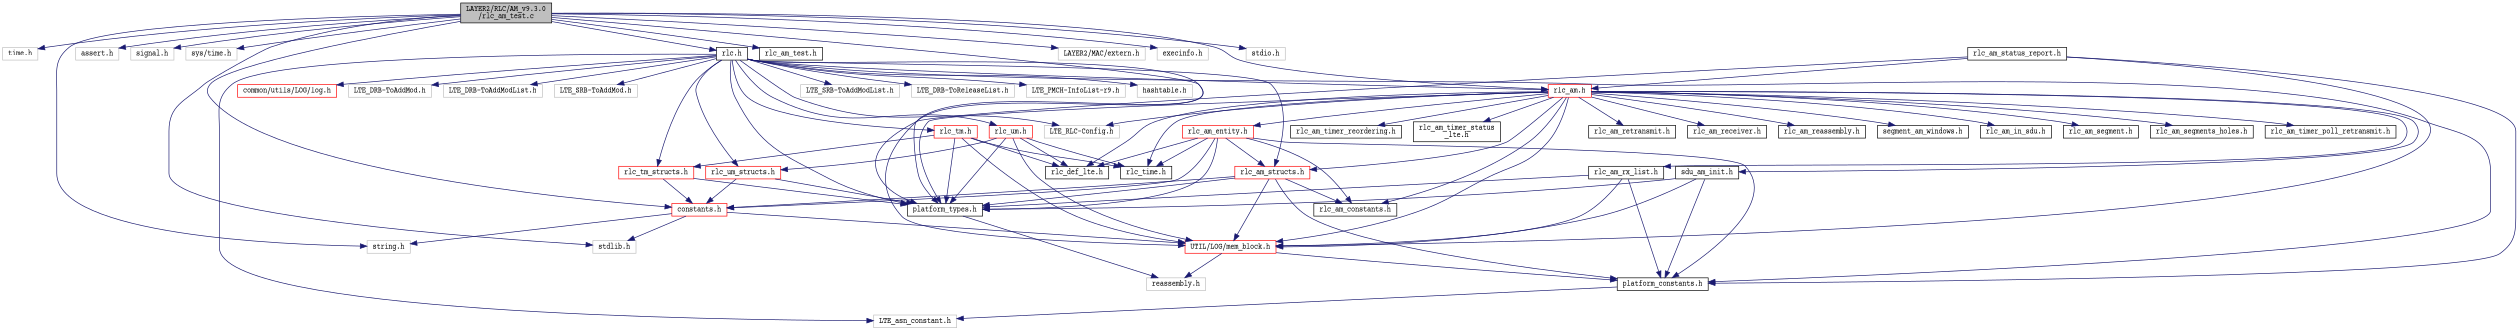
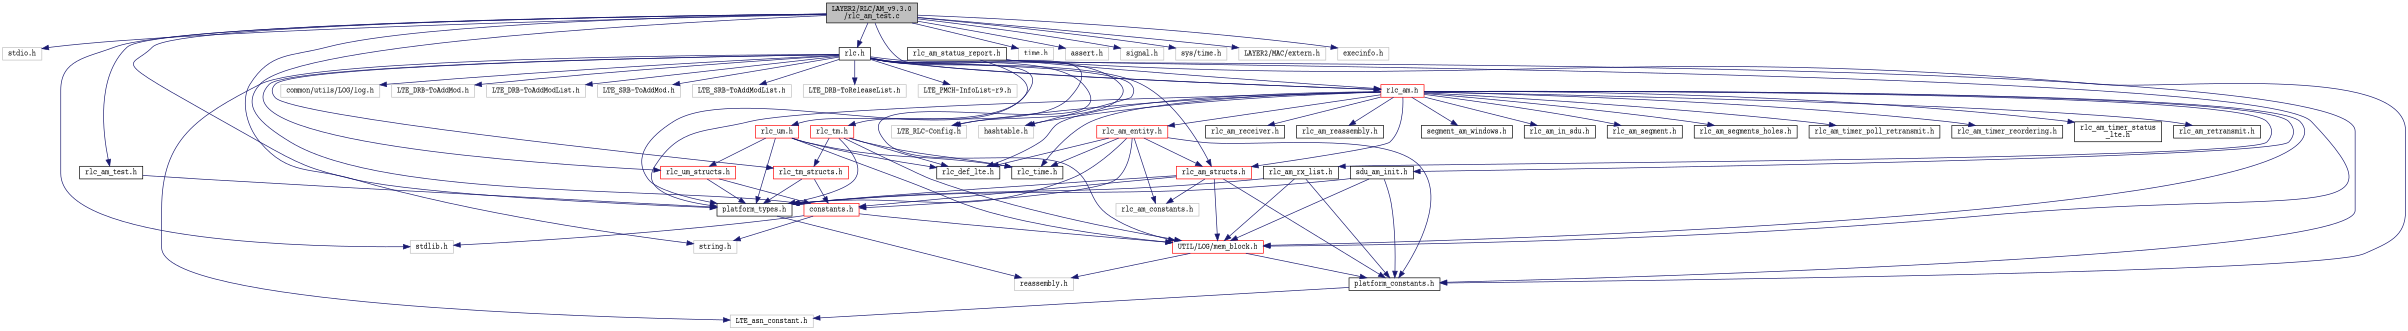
(287, 91) -> (330, 91)
(795, 161) -> (370, 189)
(1488, 166) -> (1206, 102)
(1355, 210) -> (1157, 210)
